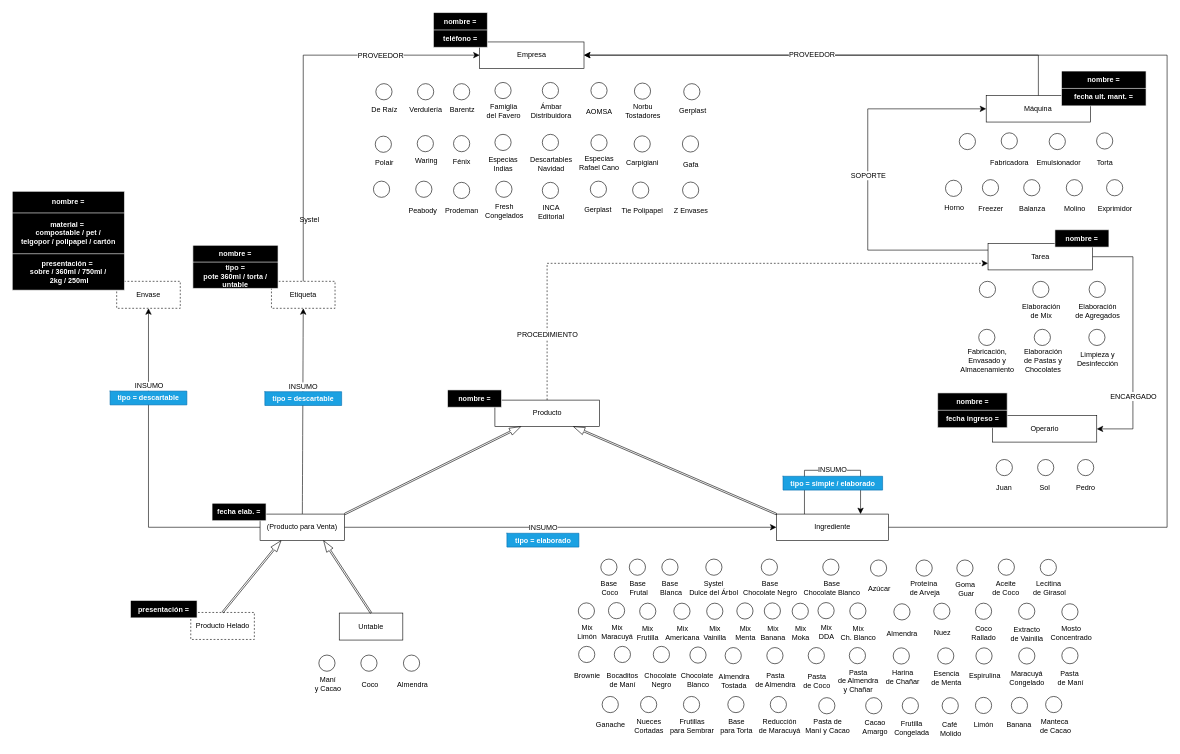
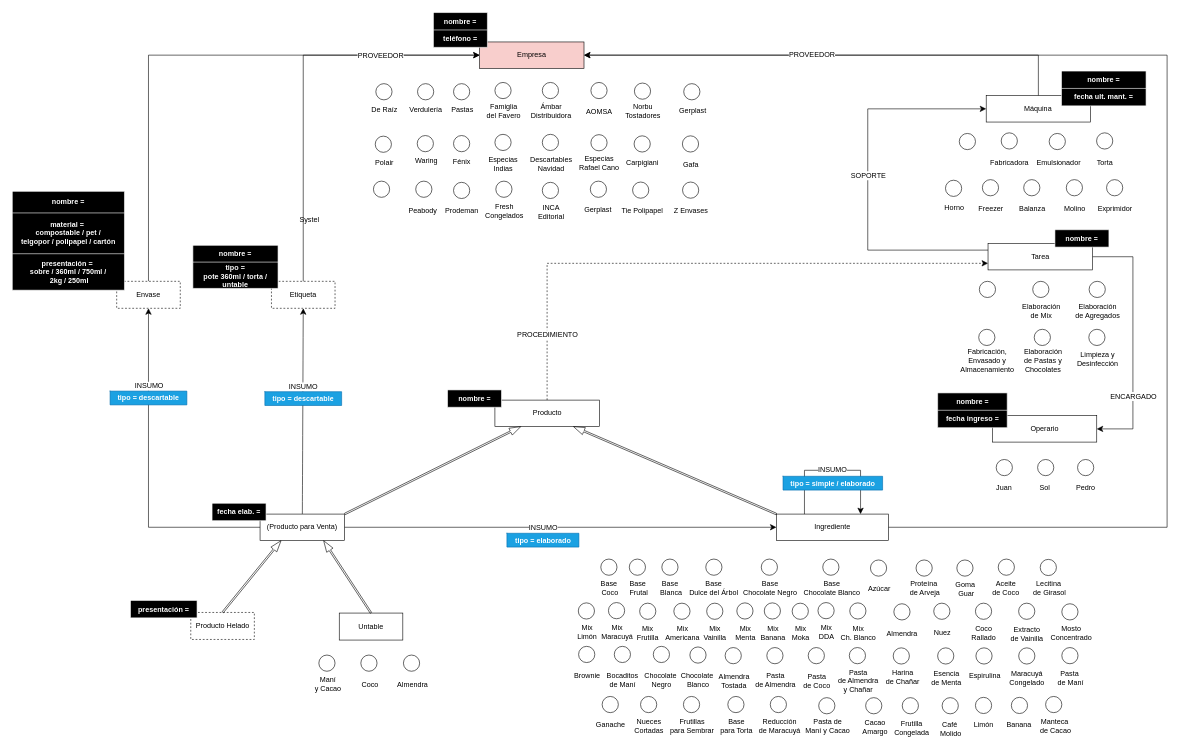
(532, 55) -> (532, 55)
none -> (149, 92)
(463, 110) -> (463, 110)
(714, 588) -> (714, 588)
